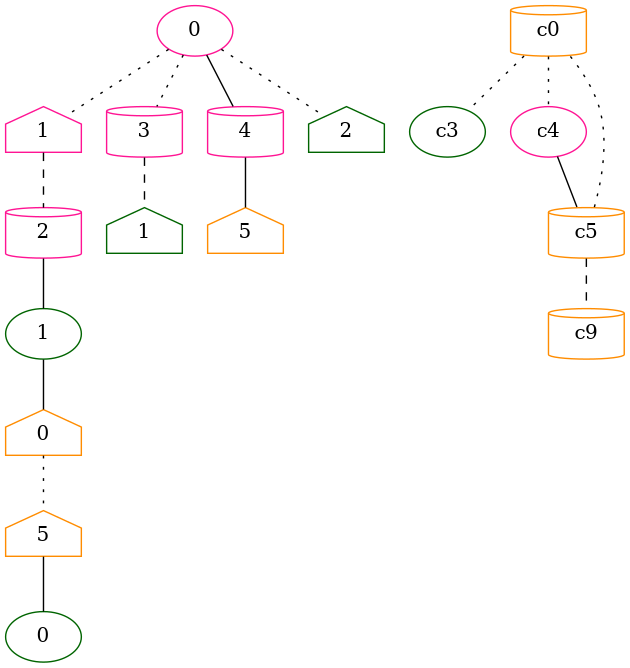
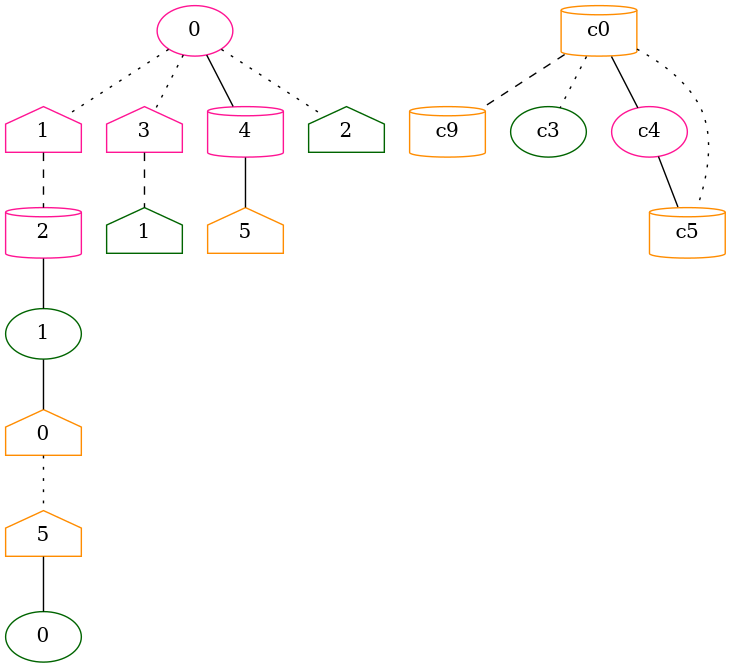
(548, 82) -> (625, 82)
(144, 132) -> (144, 132)
(586, 284) -> (523, 81)
